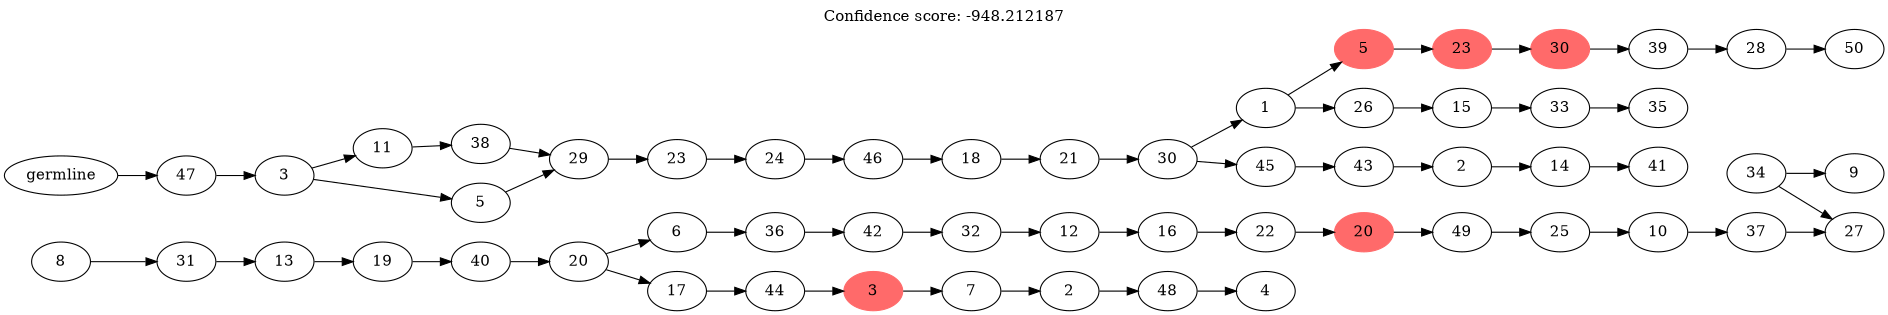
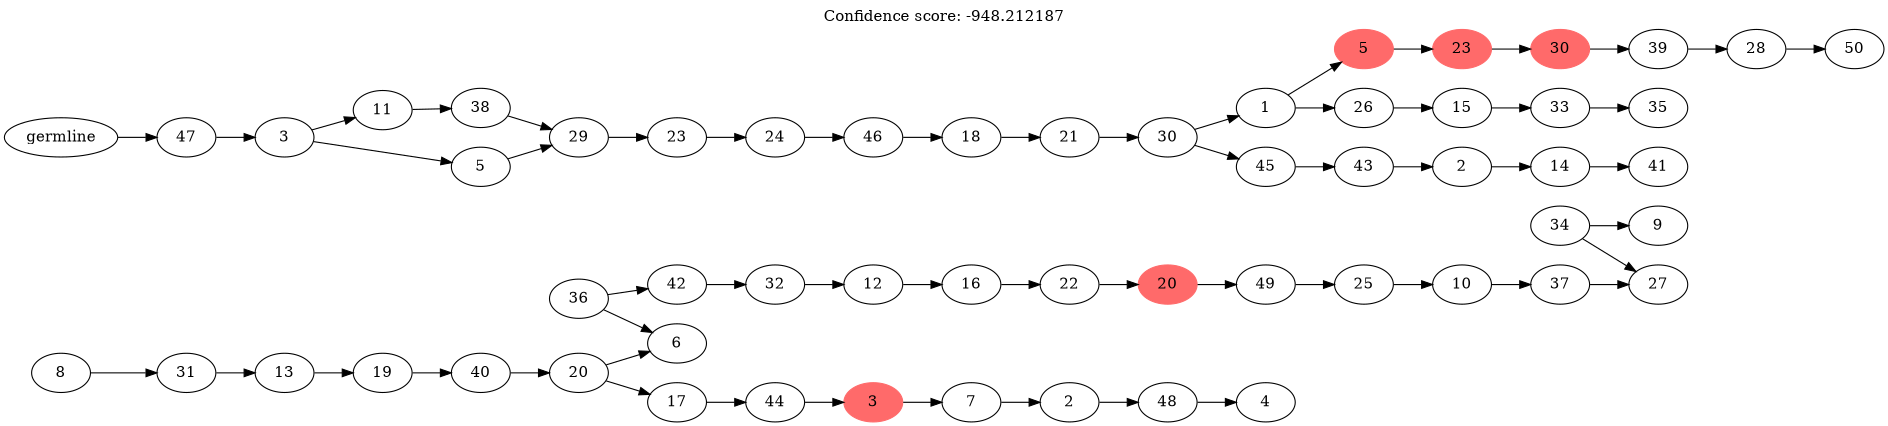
(721, 232) -> (623, 319)
